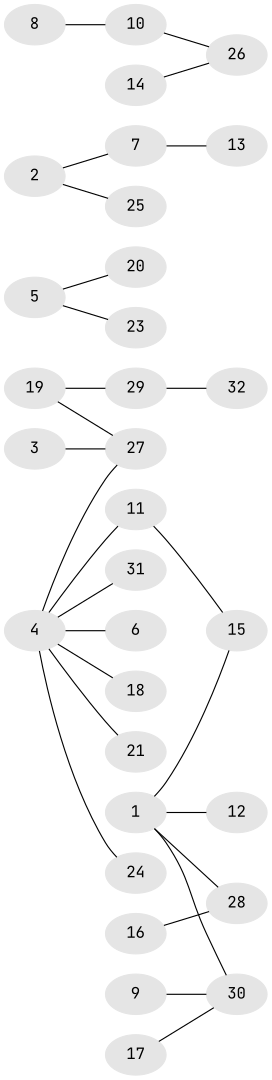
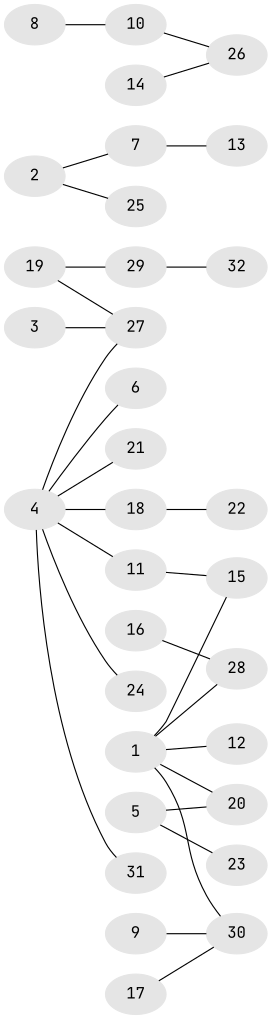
none -> (237, 509)
none -> (186, 778)
